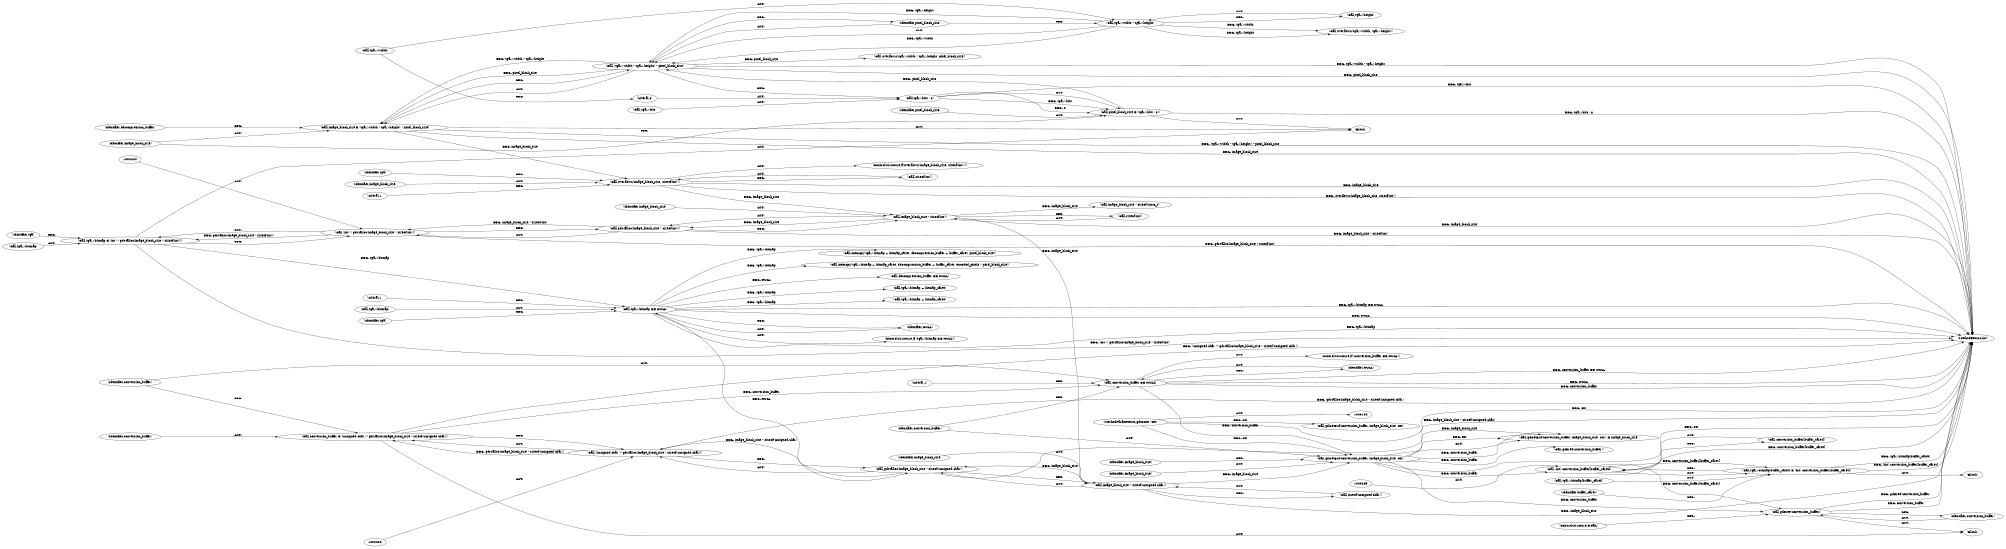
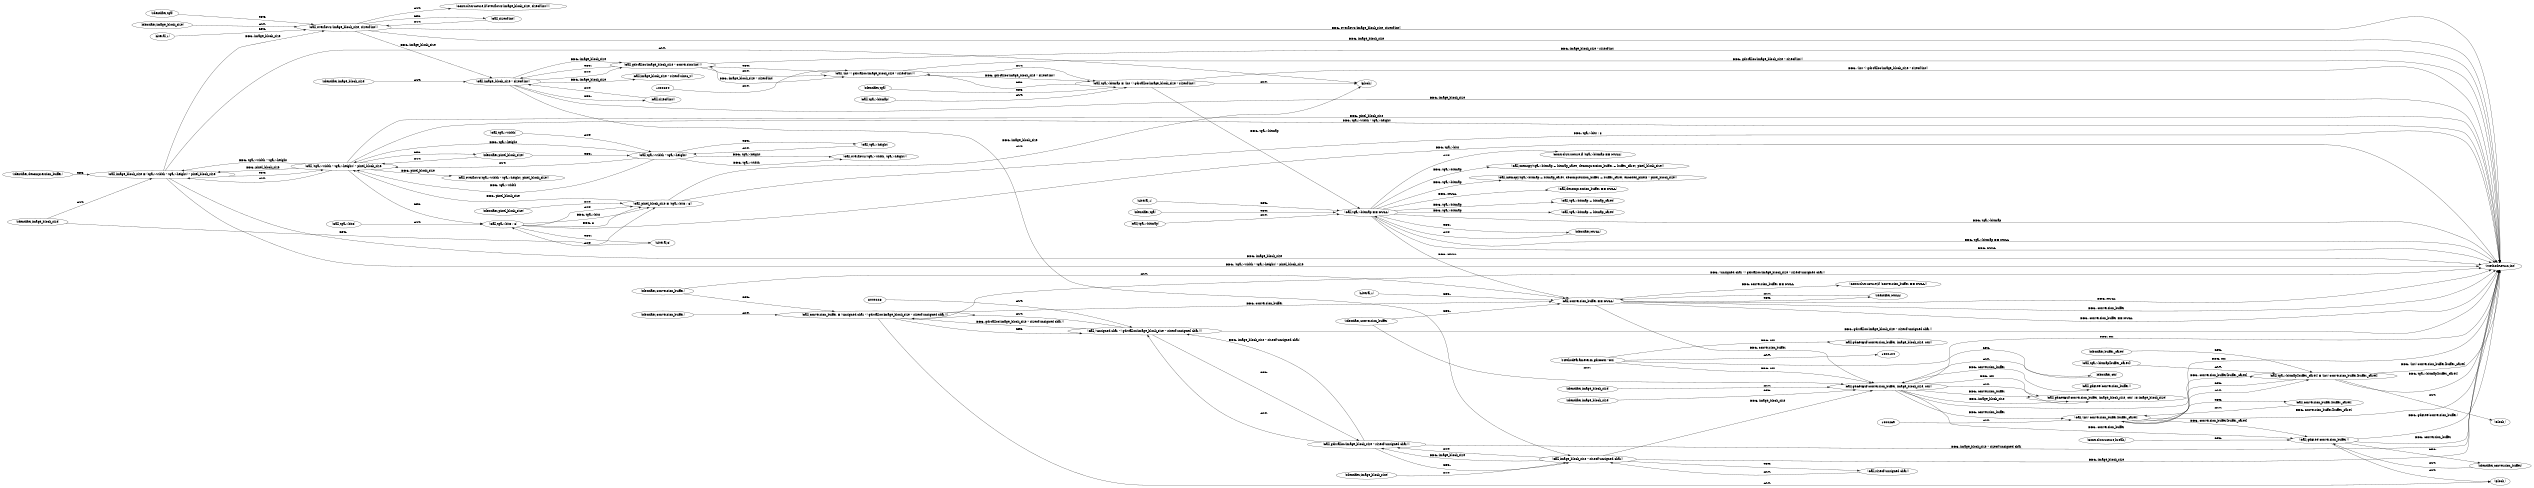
(501, 101) -> (582, 239)
(645, 229) -> (663, 65)
(1240, 355) -> (1768, 285)
none -> (2106, 375)
(767, 421) -> (1463, 270)
(375, 542) -> (875, 300)
